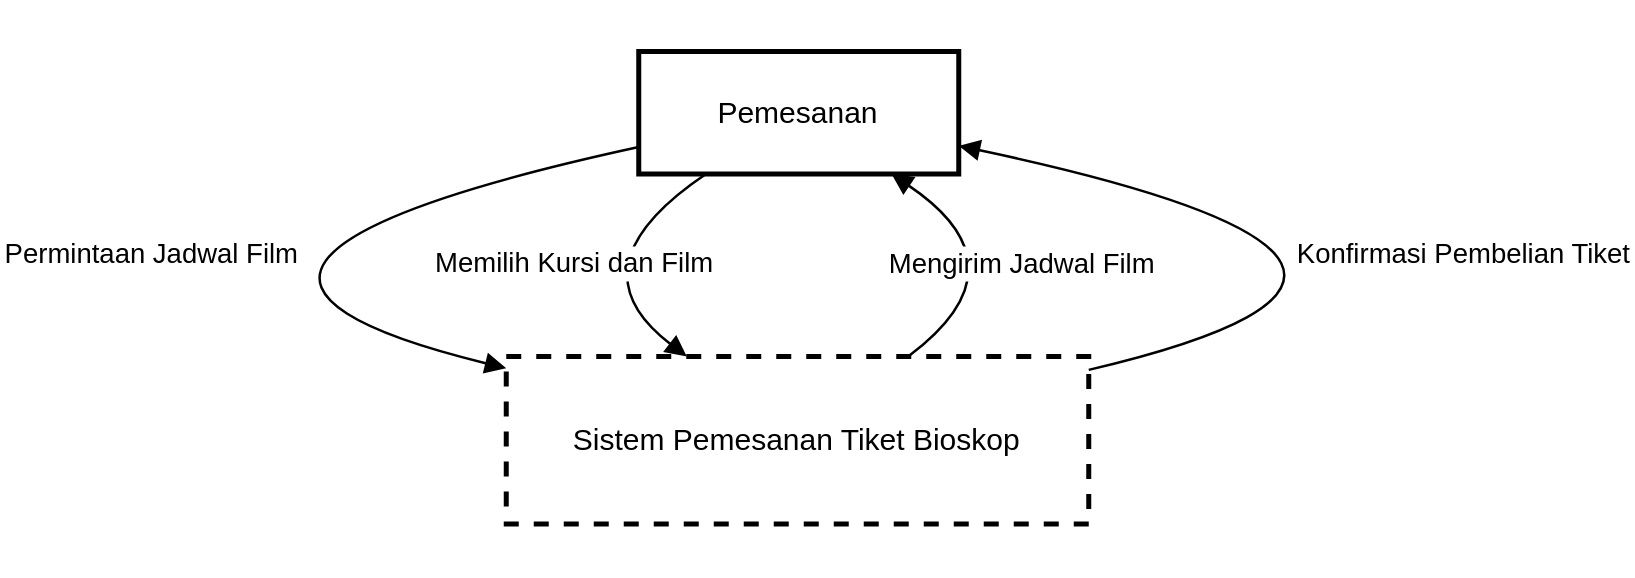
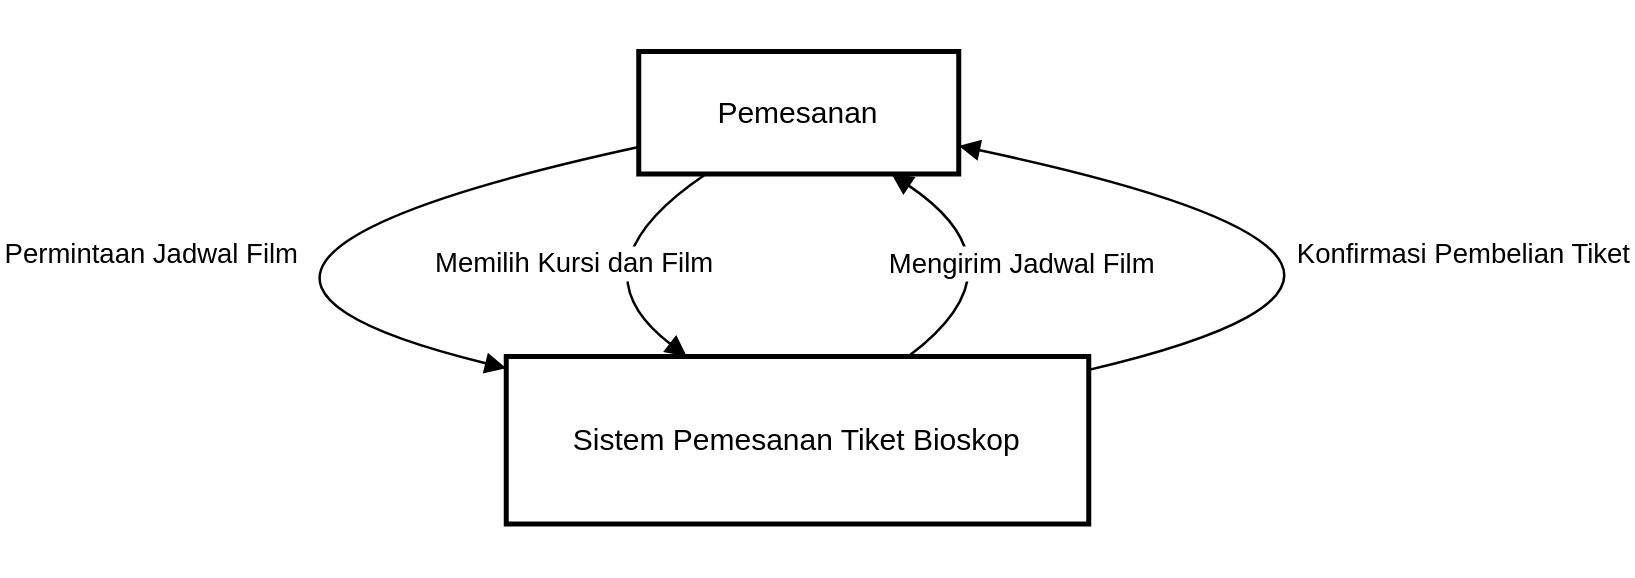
(798, 440) -> (798, 440)
